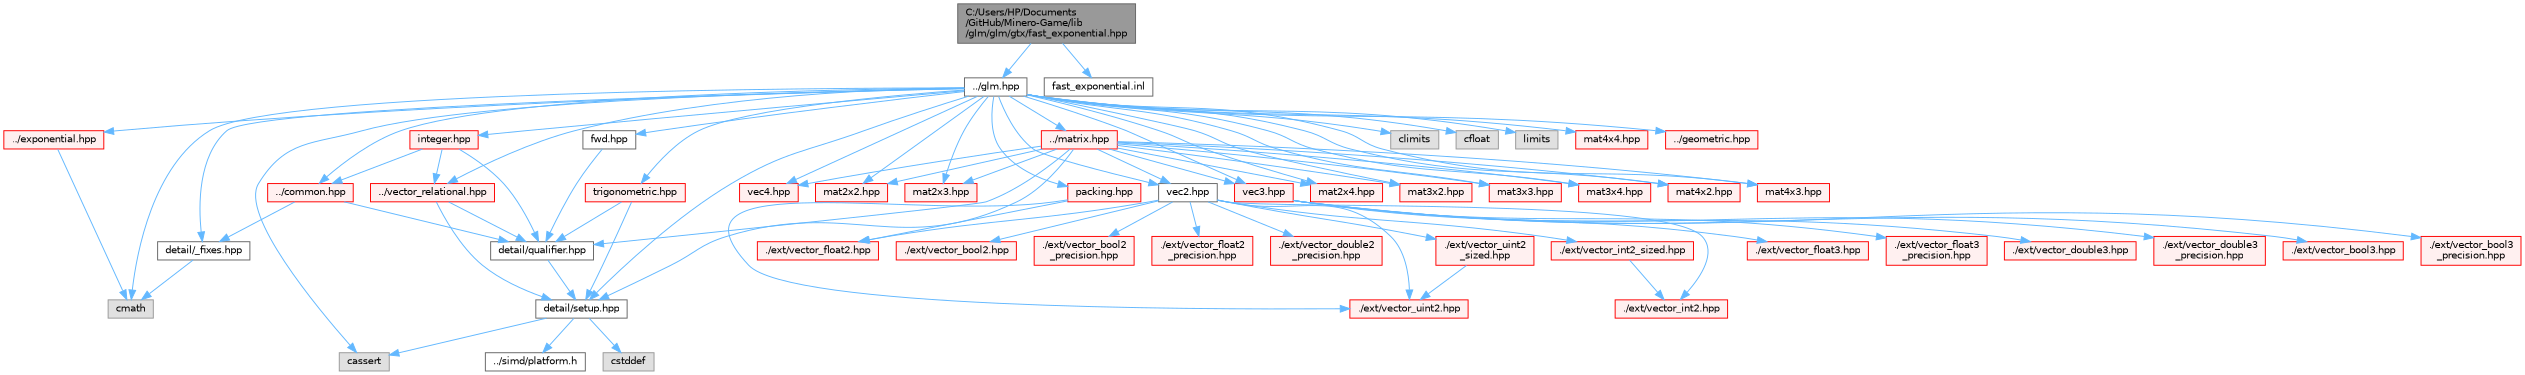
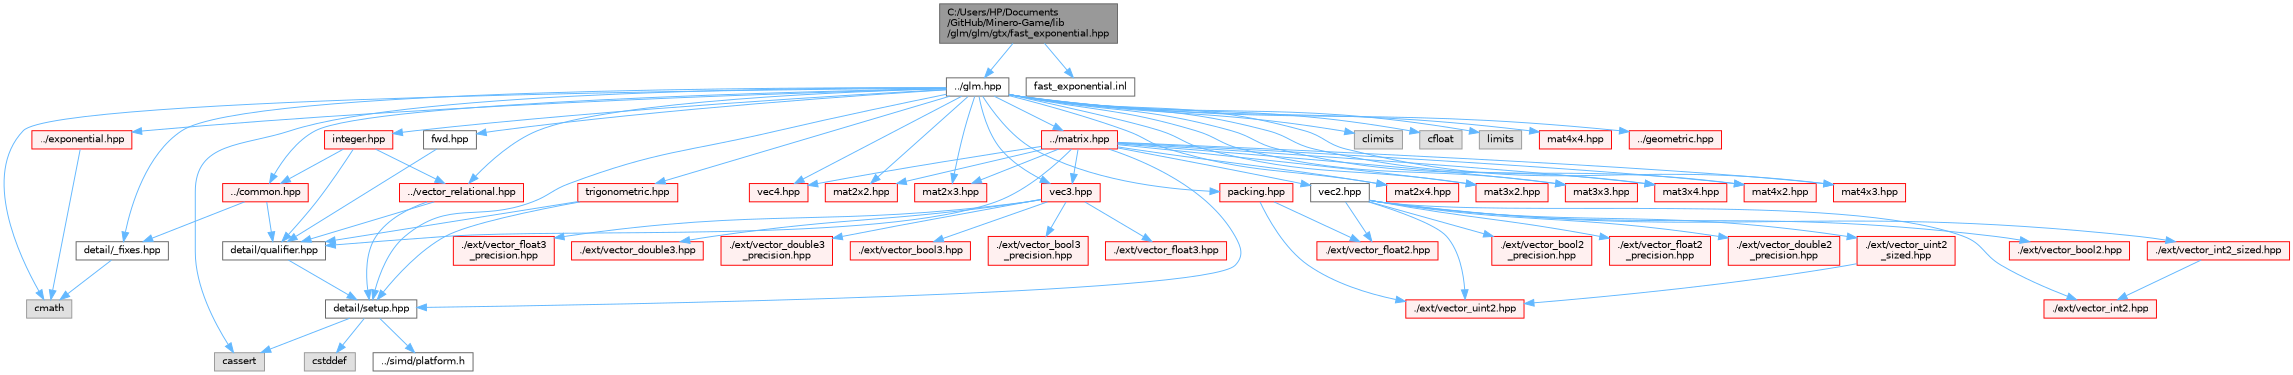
(1073, 163) -> none
